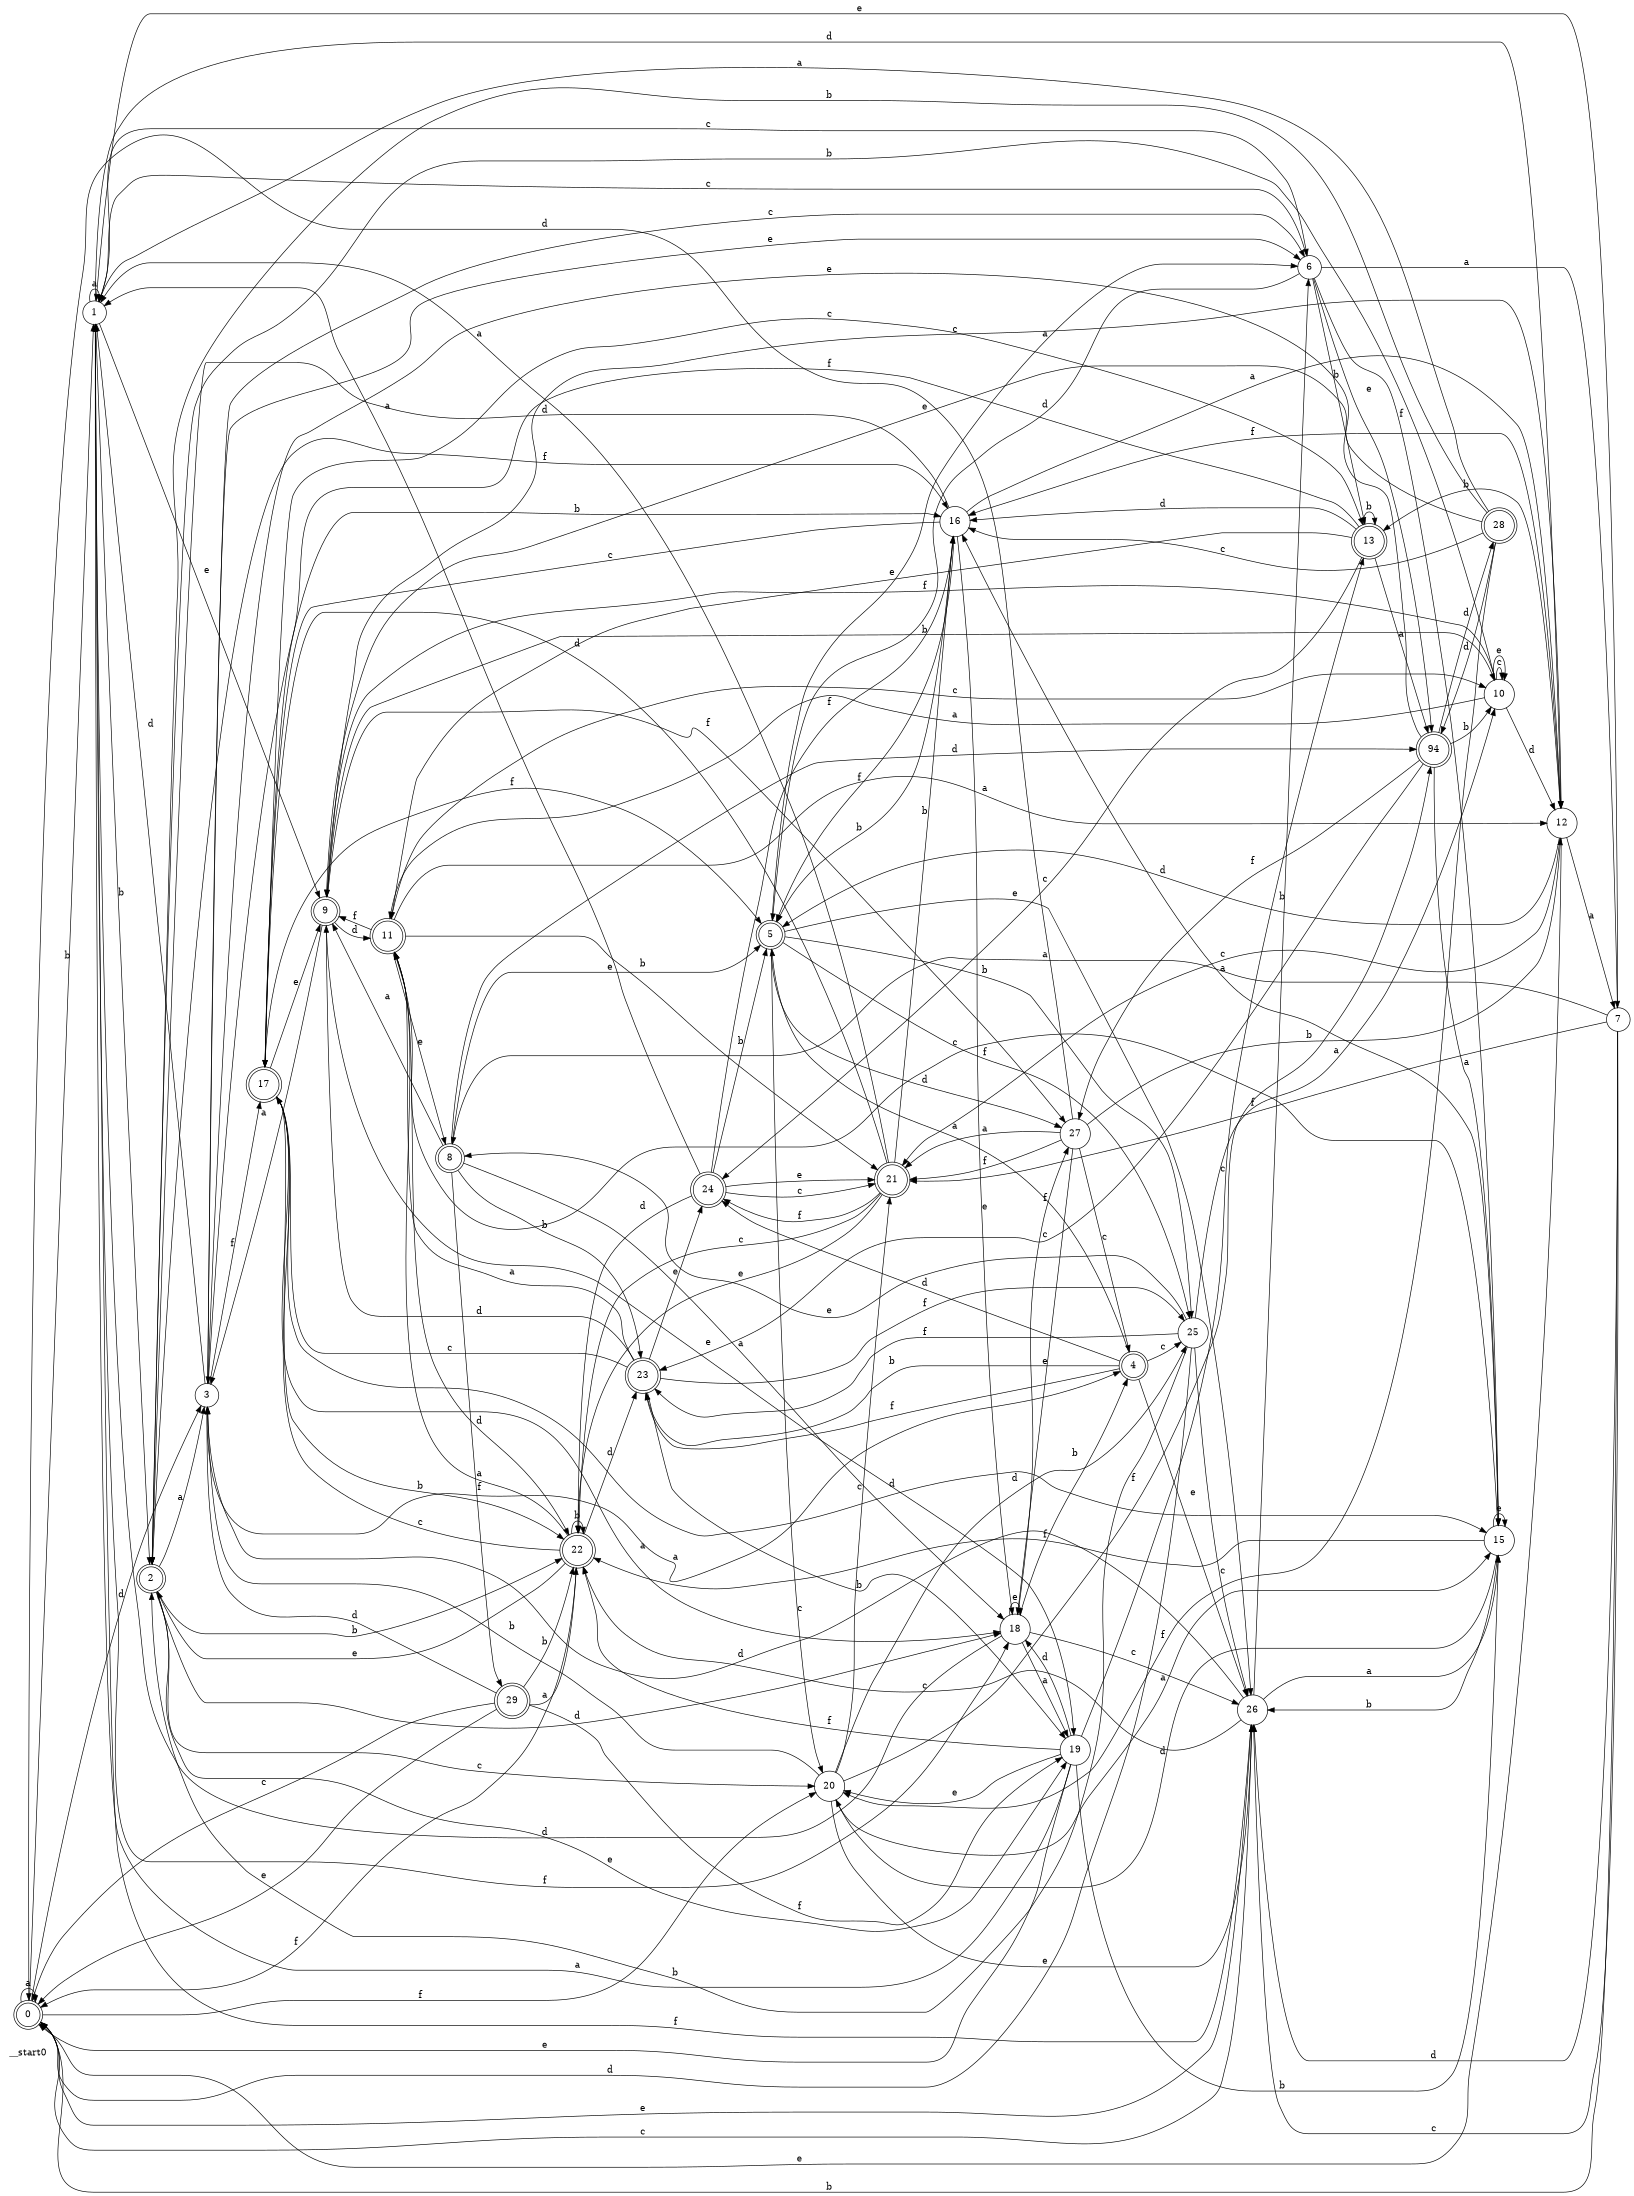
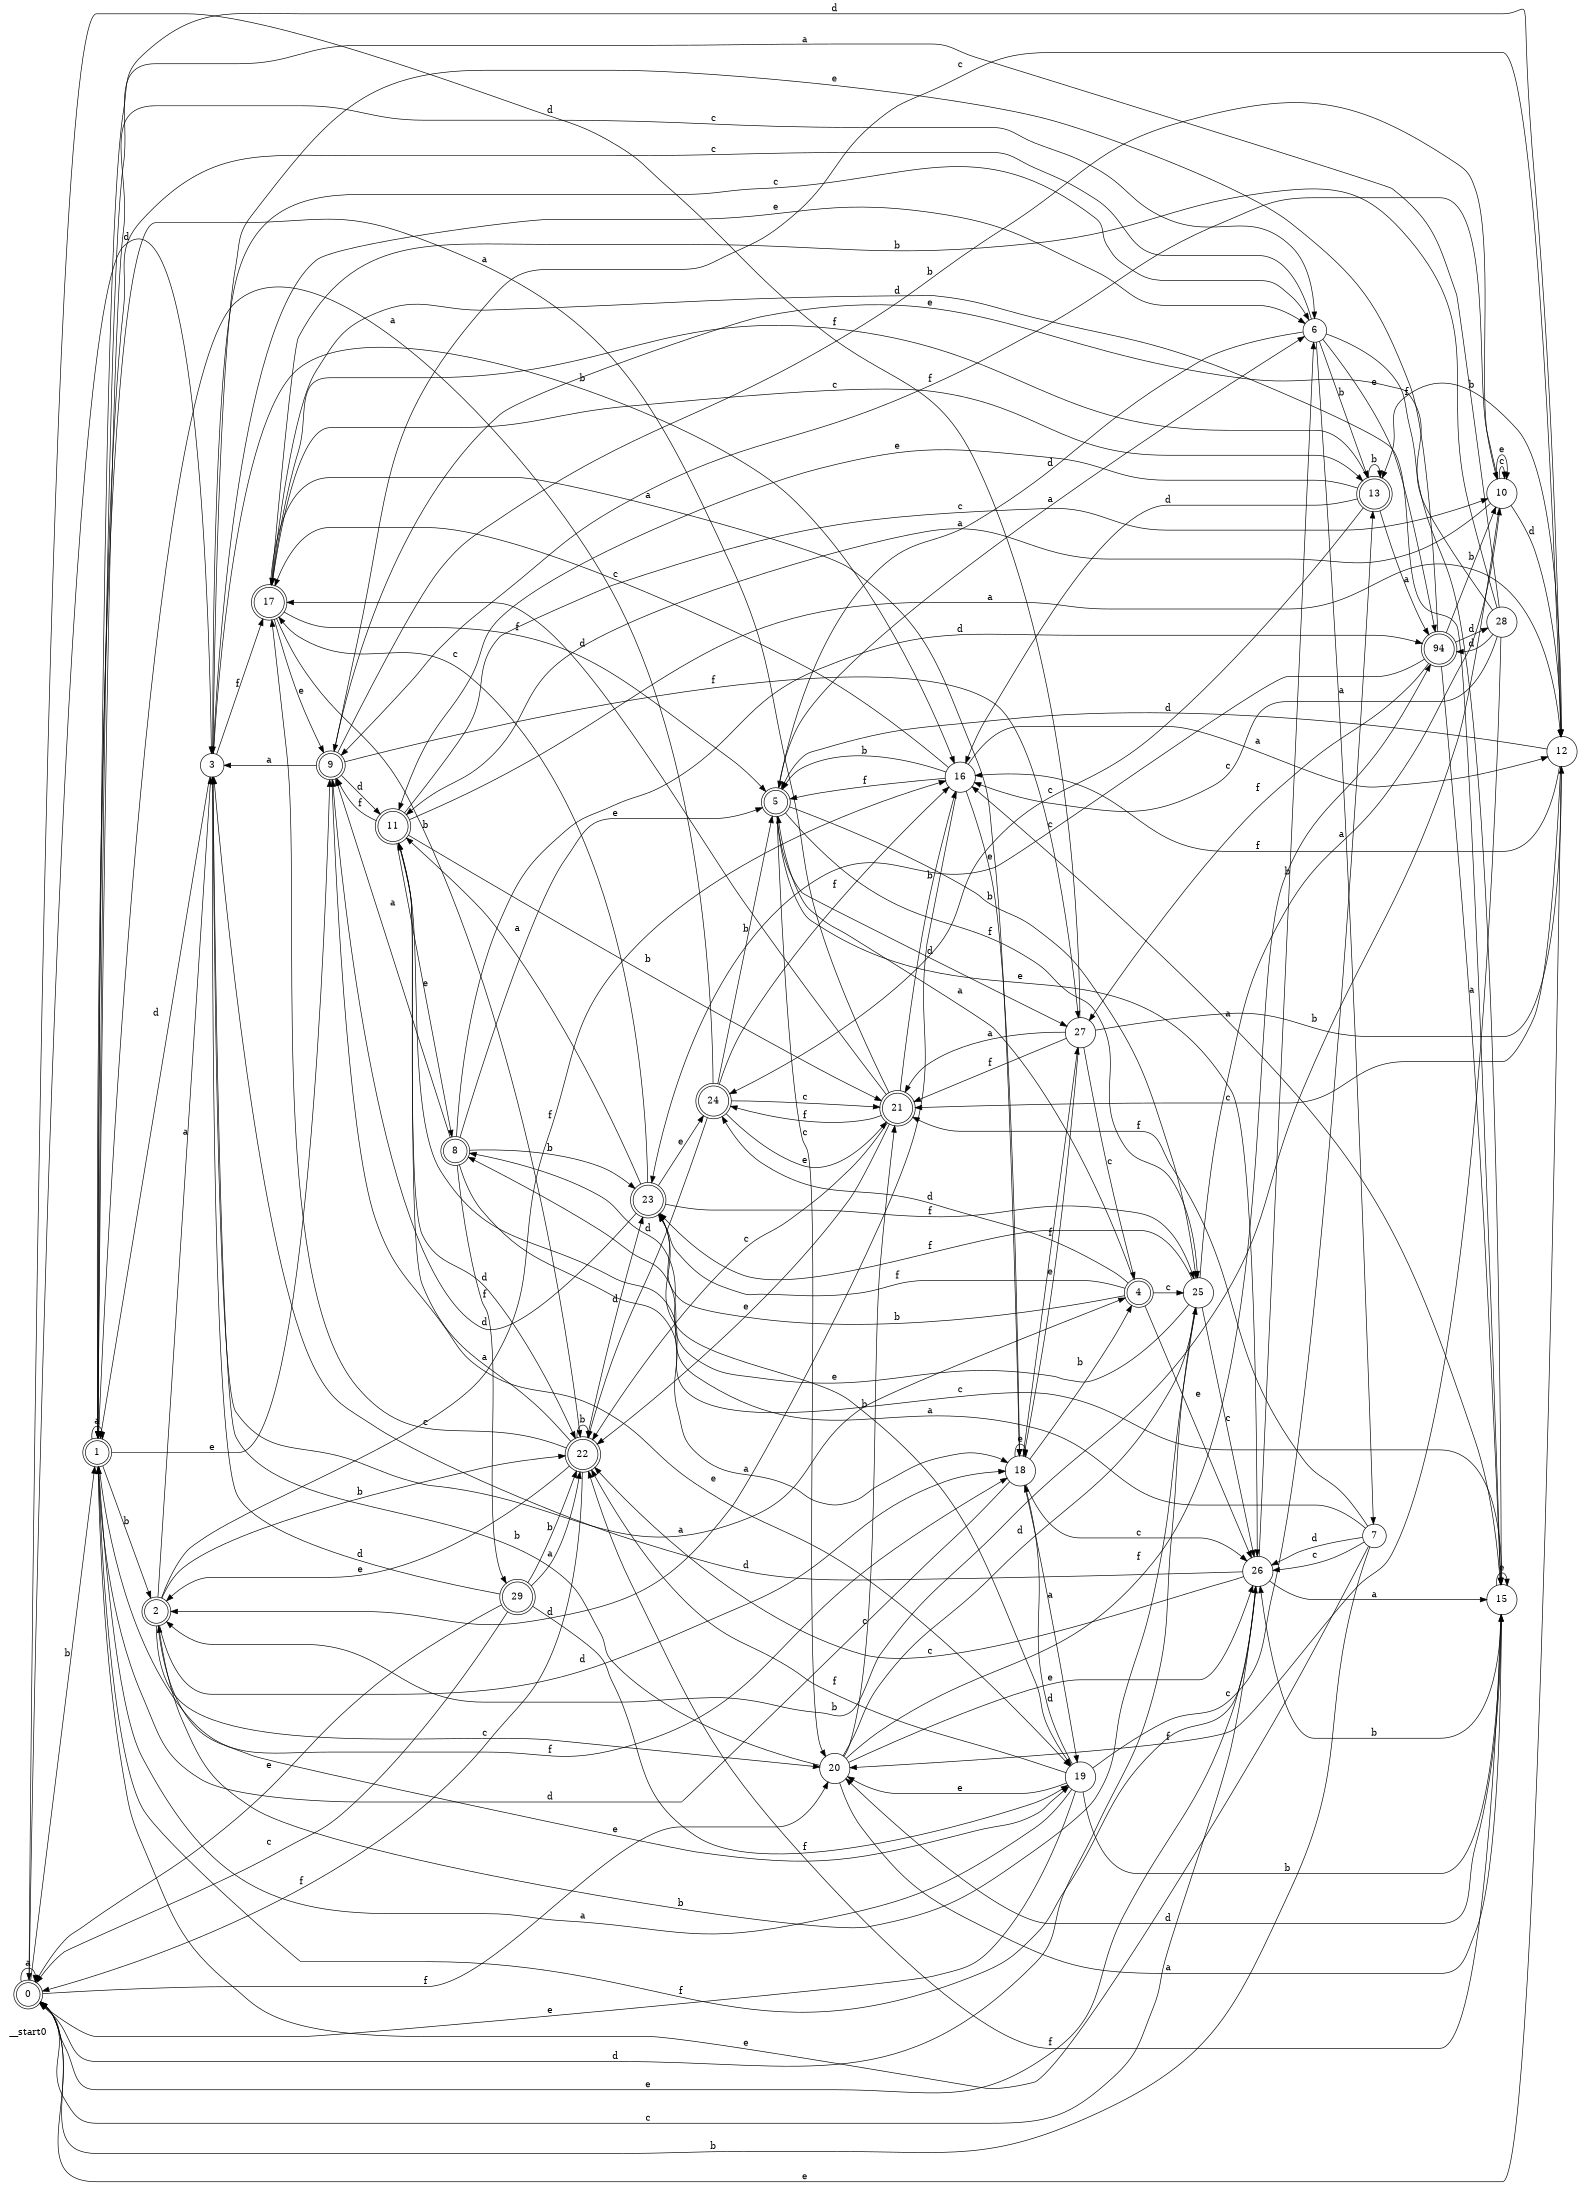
(337, 196) -> (919, 251)
(95, 313) -> (97, 1453)
(1499, 526) -> (1502, 622)
(1590, 920) -> none
